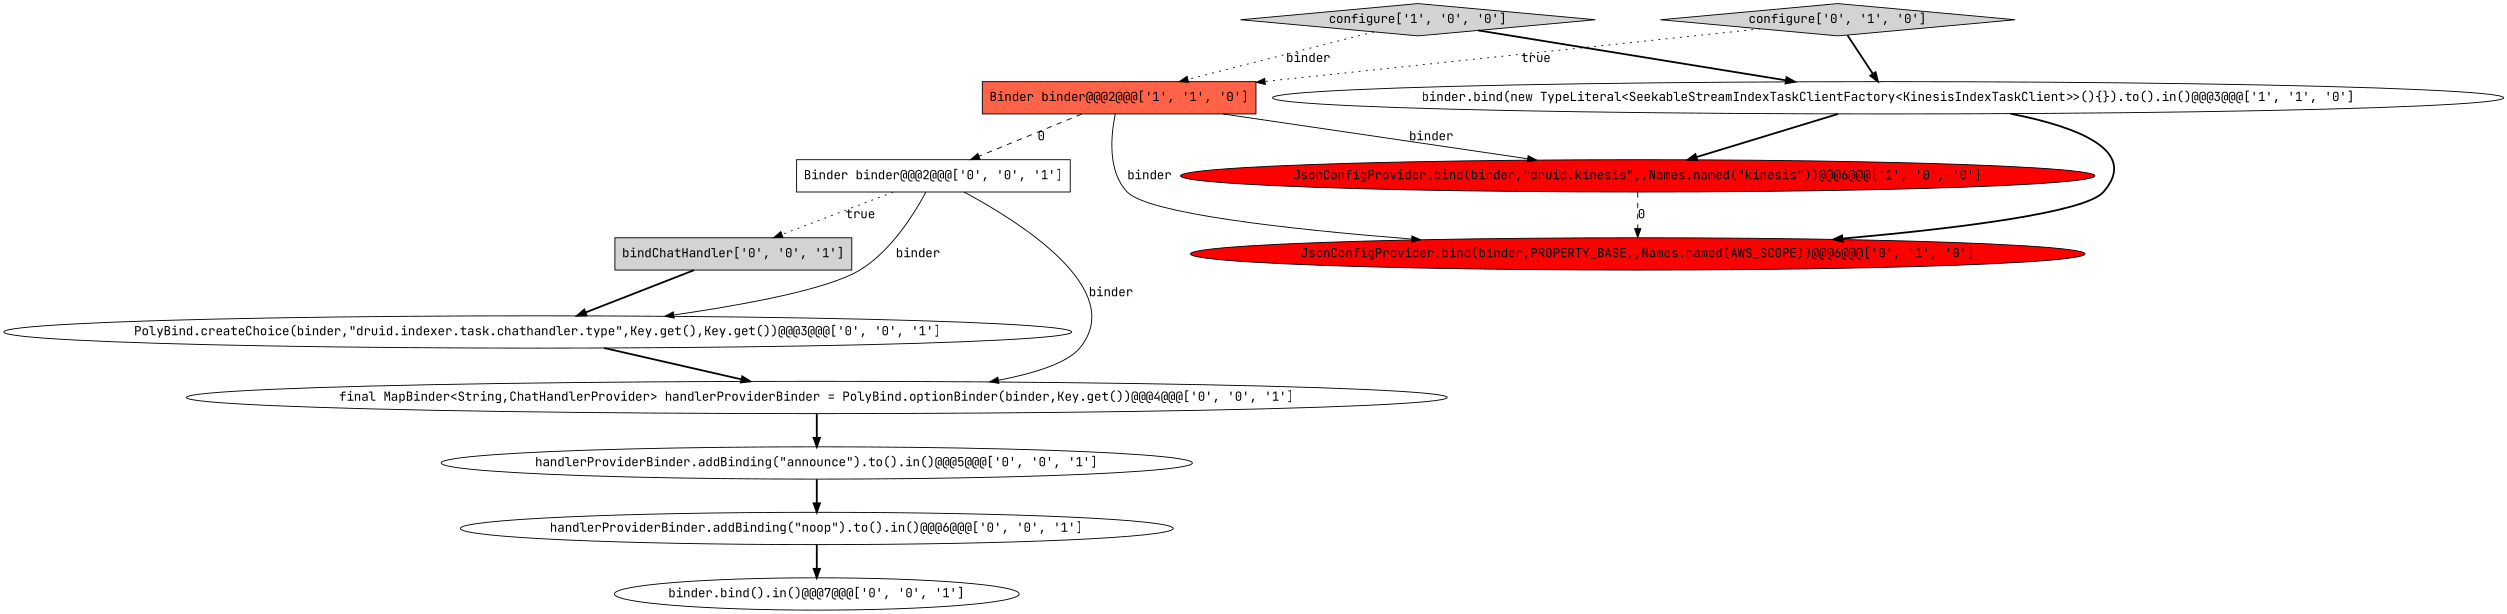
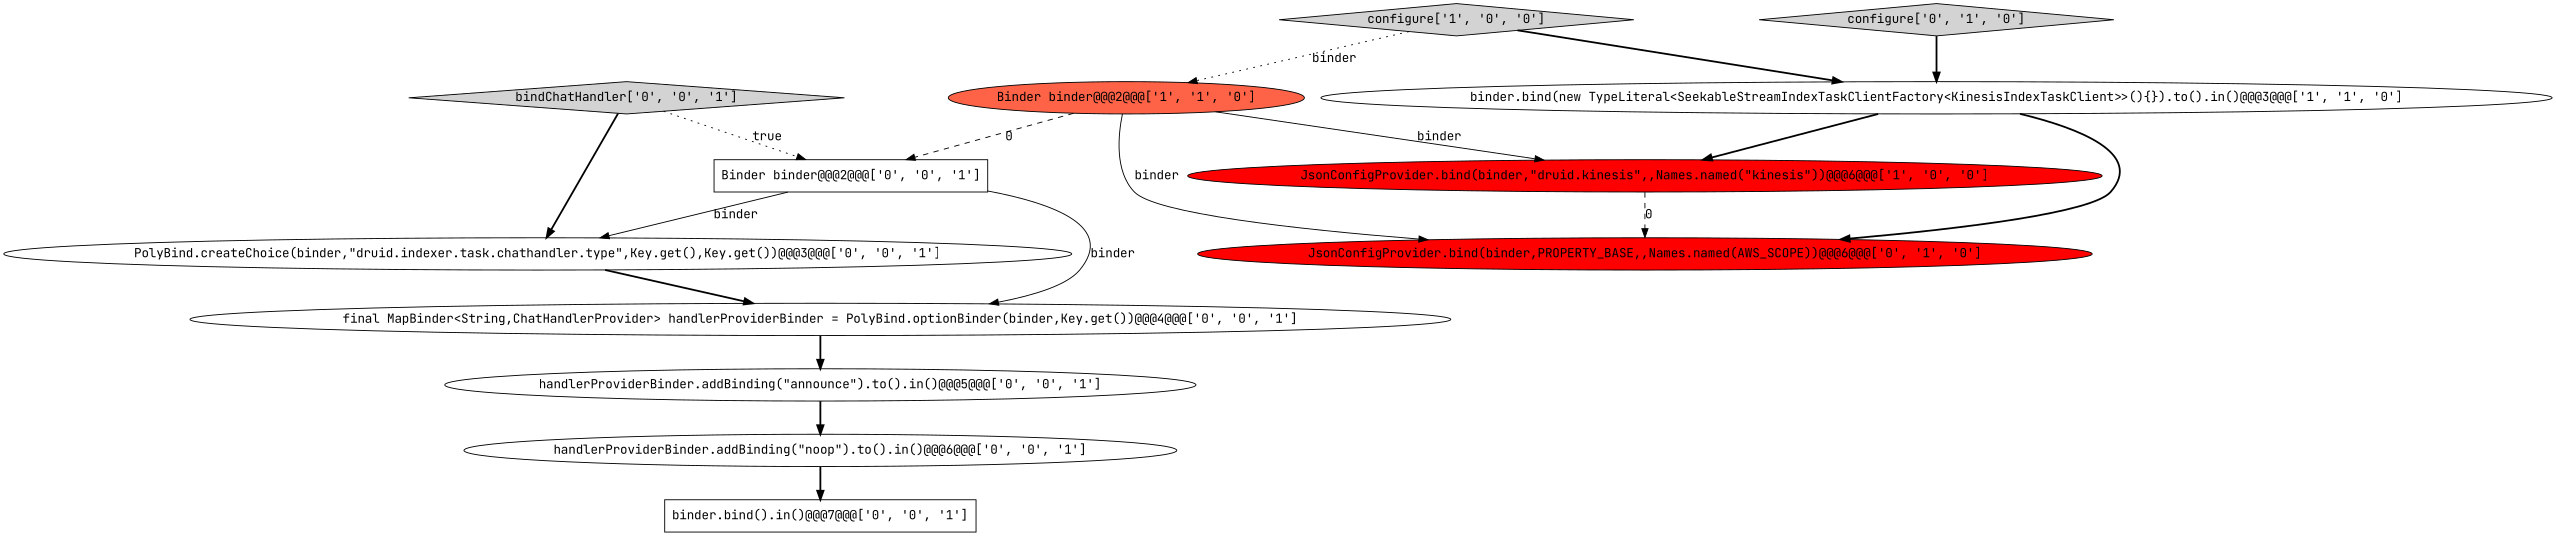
(1513, 55) -> none
(1119, 98) -> (1126, 98)
(838, 213) -> (730, 134)
(733, 254) -> (627, 98)
(817, 594) -> (820, 516)
